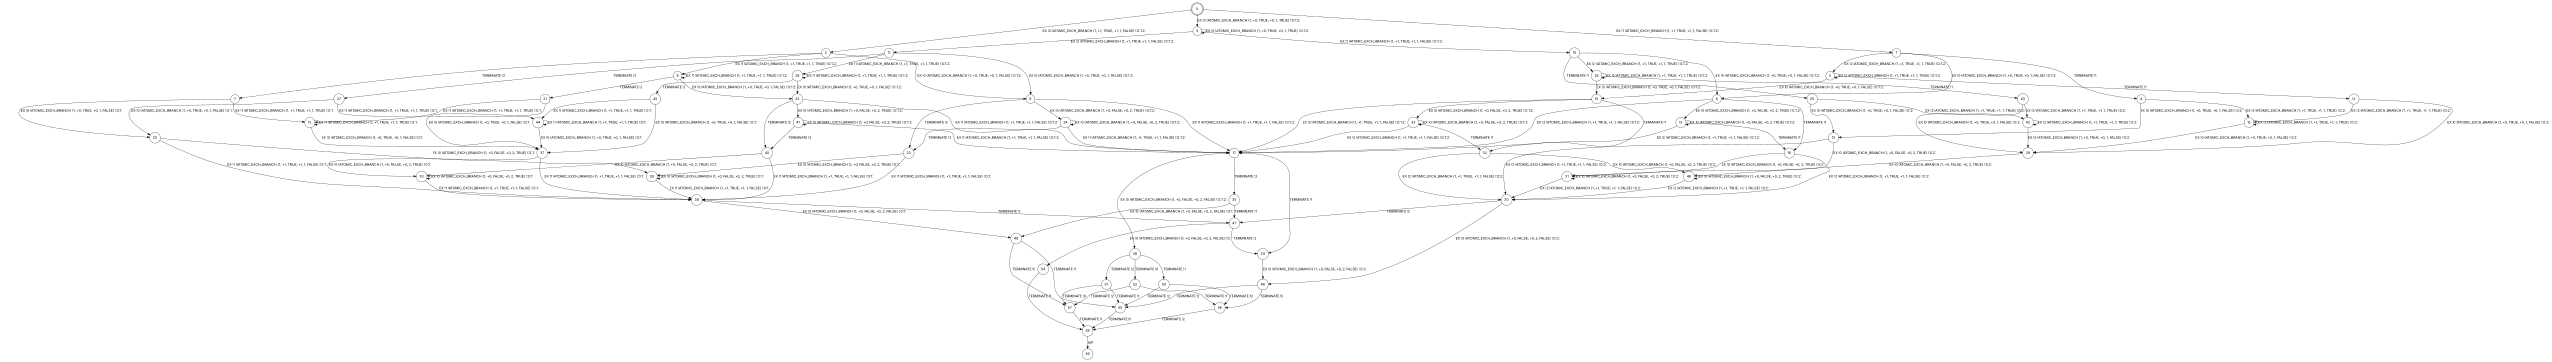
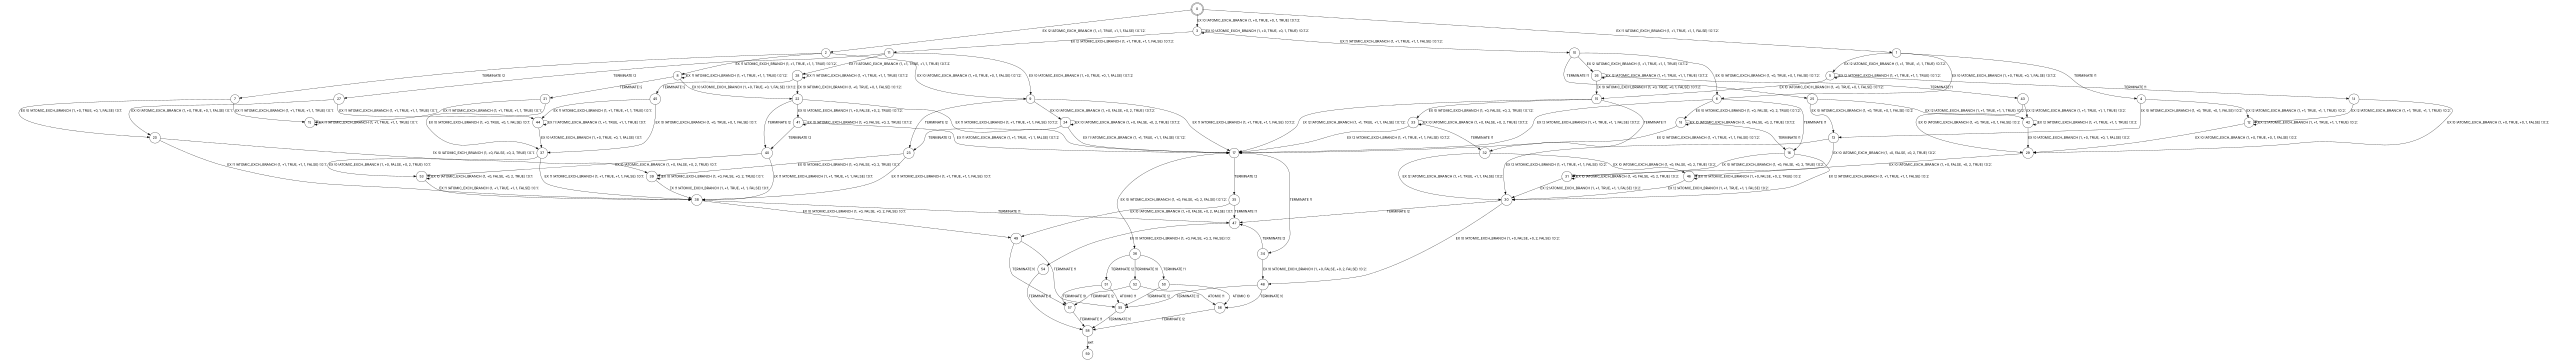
(419, 146) -> none
(1236, 247) -> (1257, 233)
(1128, 296) -> (1128, 296)
(1216, 296) -> (1216, 296)
(1241, 296) -> (1241, 296)
